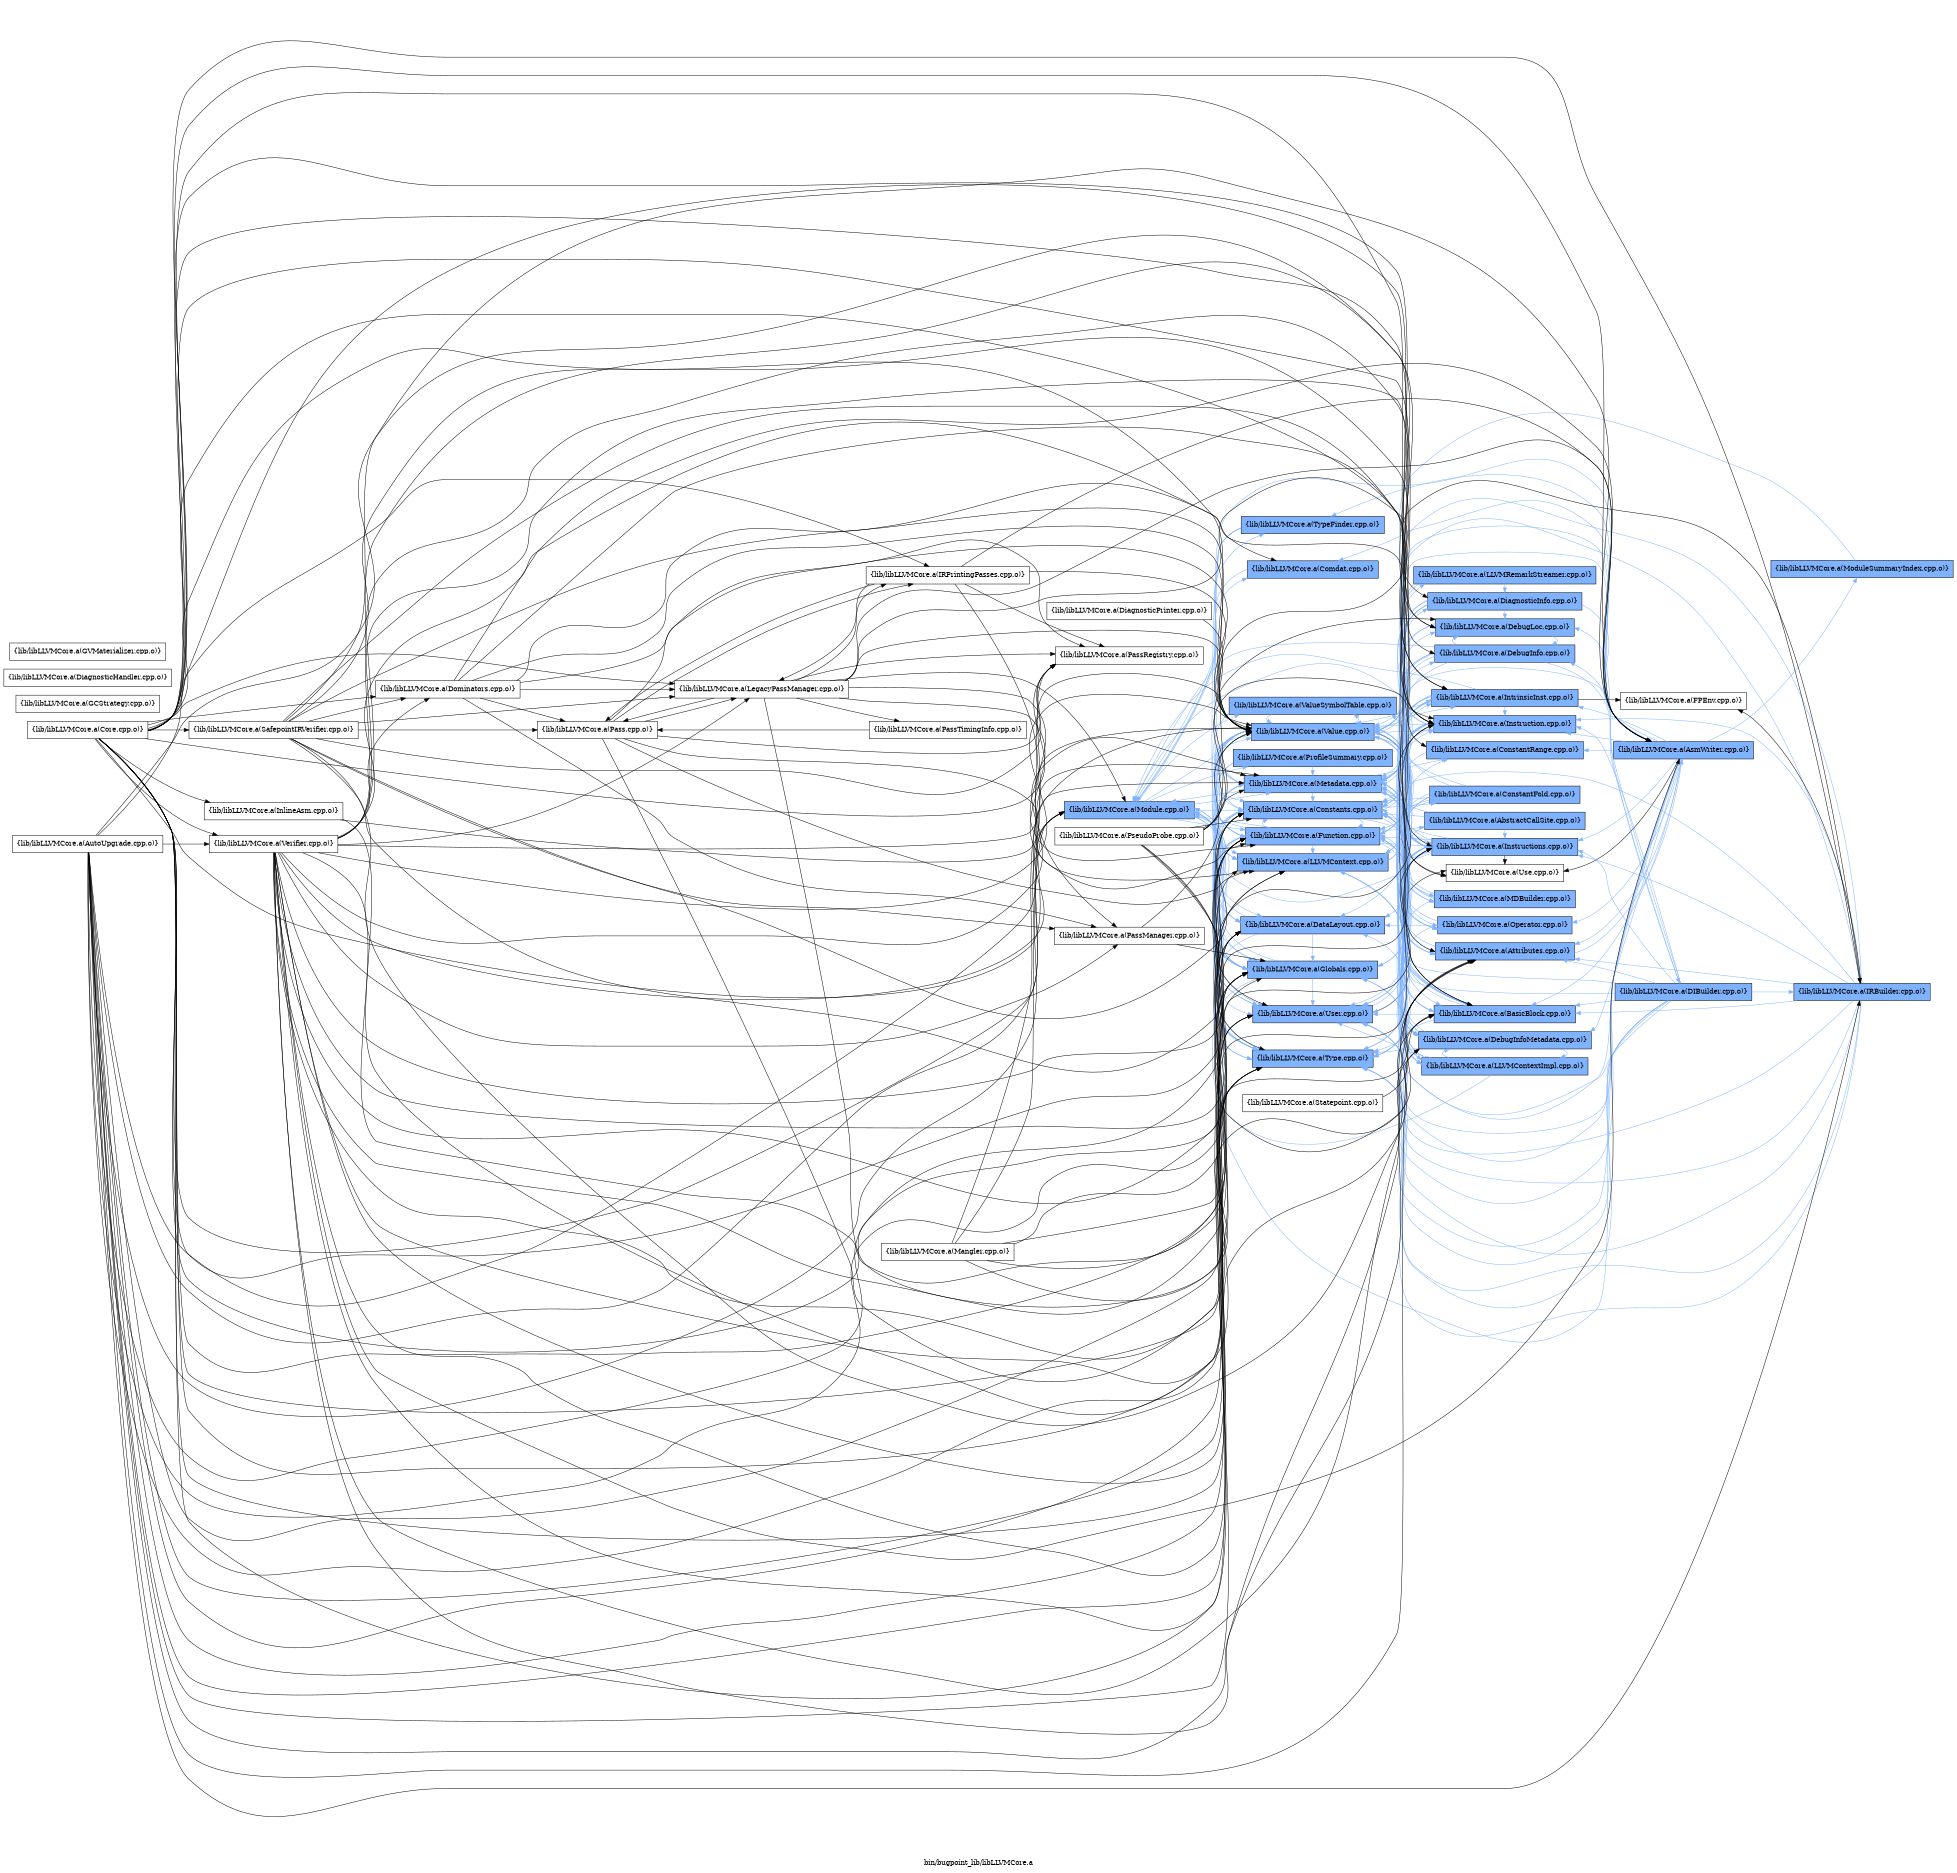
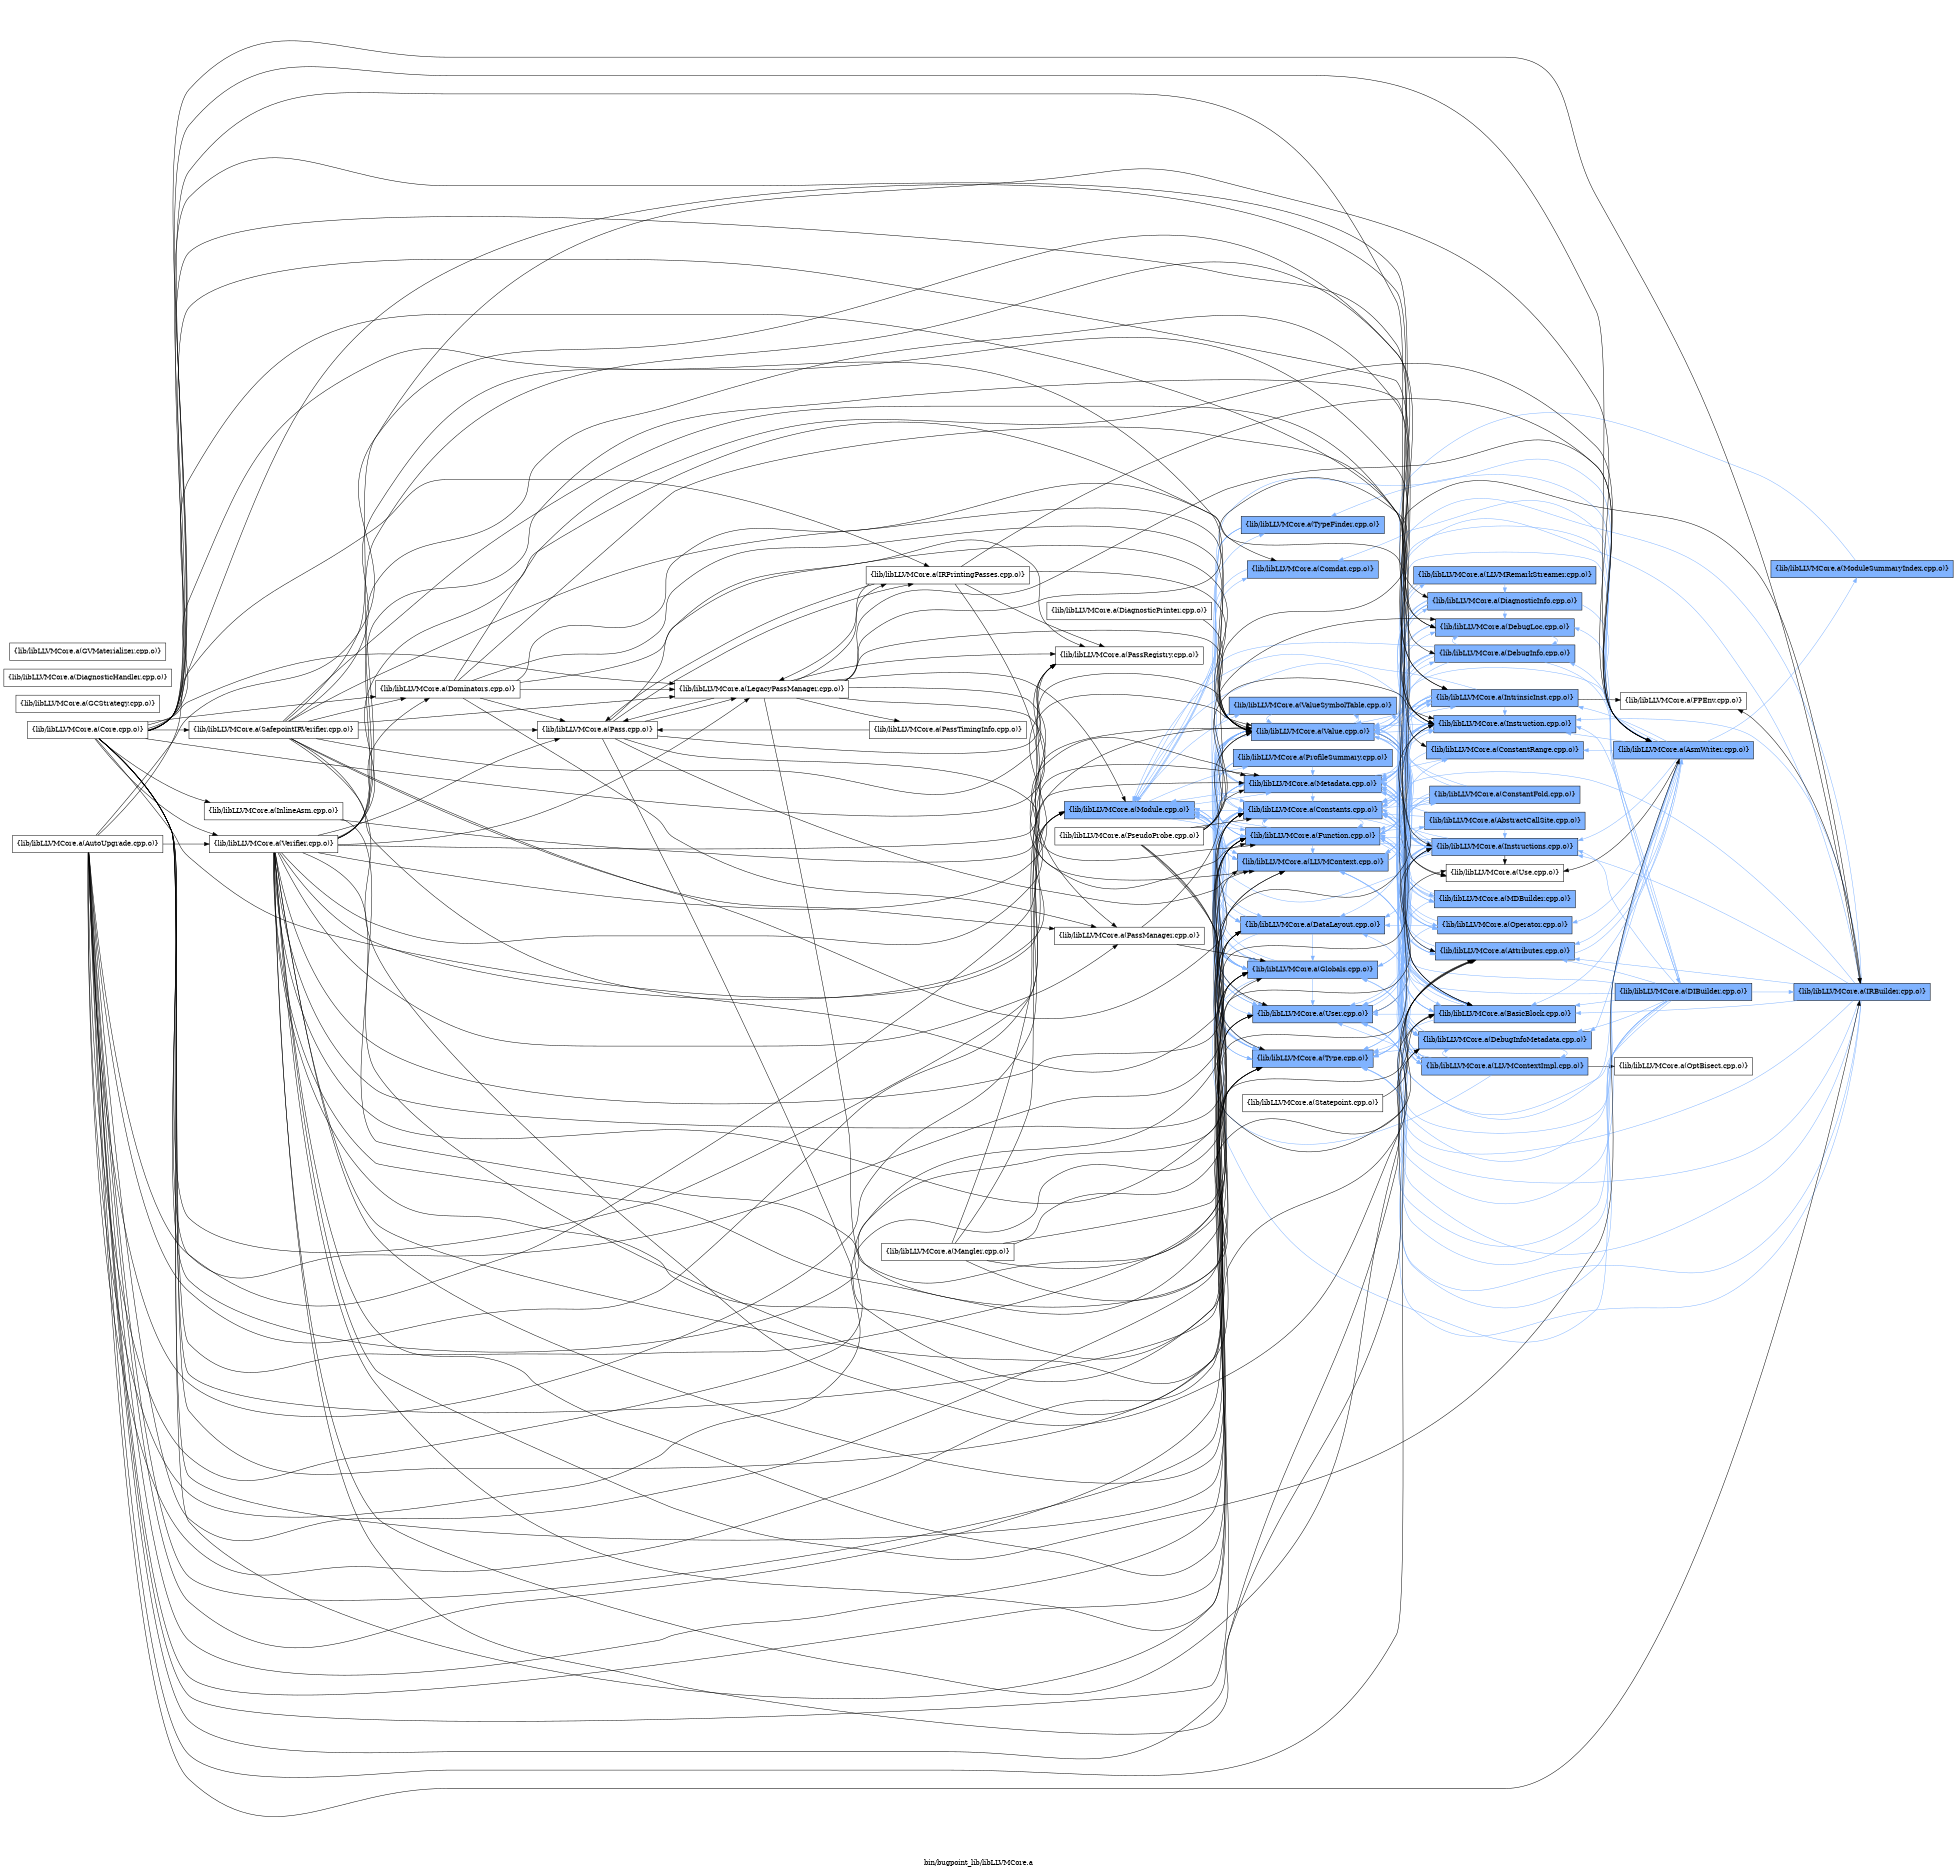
(1193, 771) -> none
none -> (438, 791)
none -> (1624, 1018)
none -> (1683, 1066)
